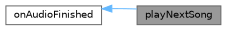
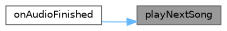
(125, 9) -> (114, 22)
